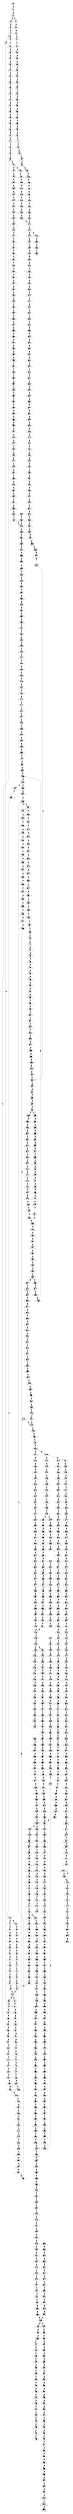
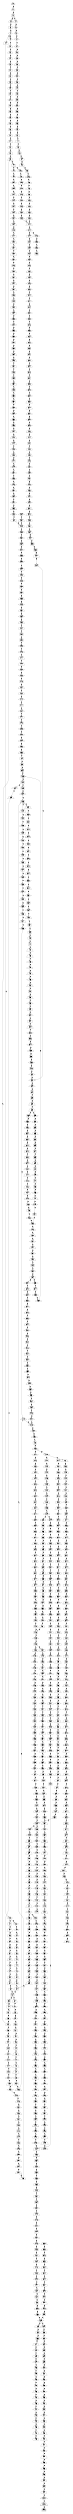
none -> (50, 1555)
none -> (50, 1632)
none -> (35, 1733)
(68, 1873) -> (65, 1867)
(35, 2341) -> (37, 2342)
